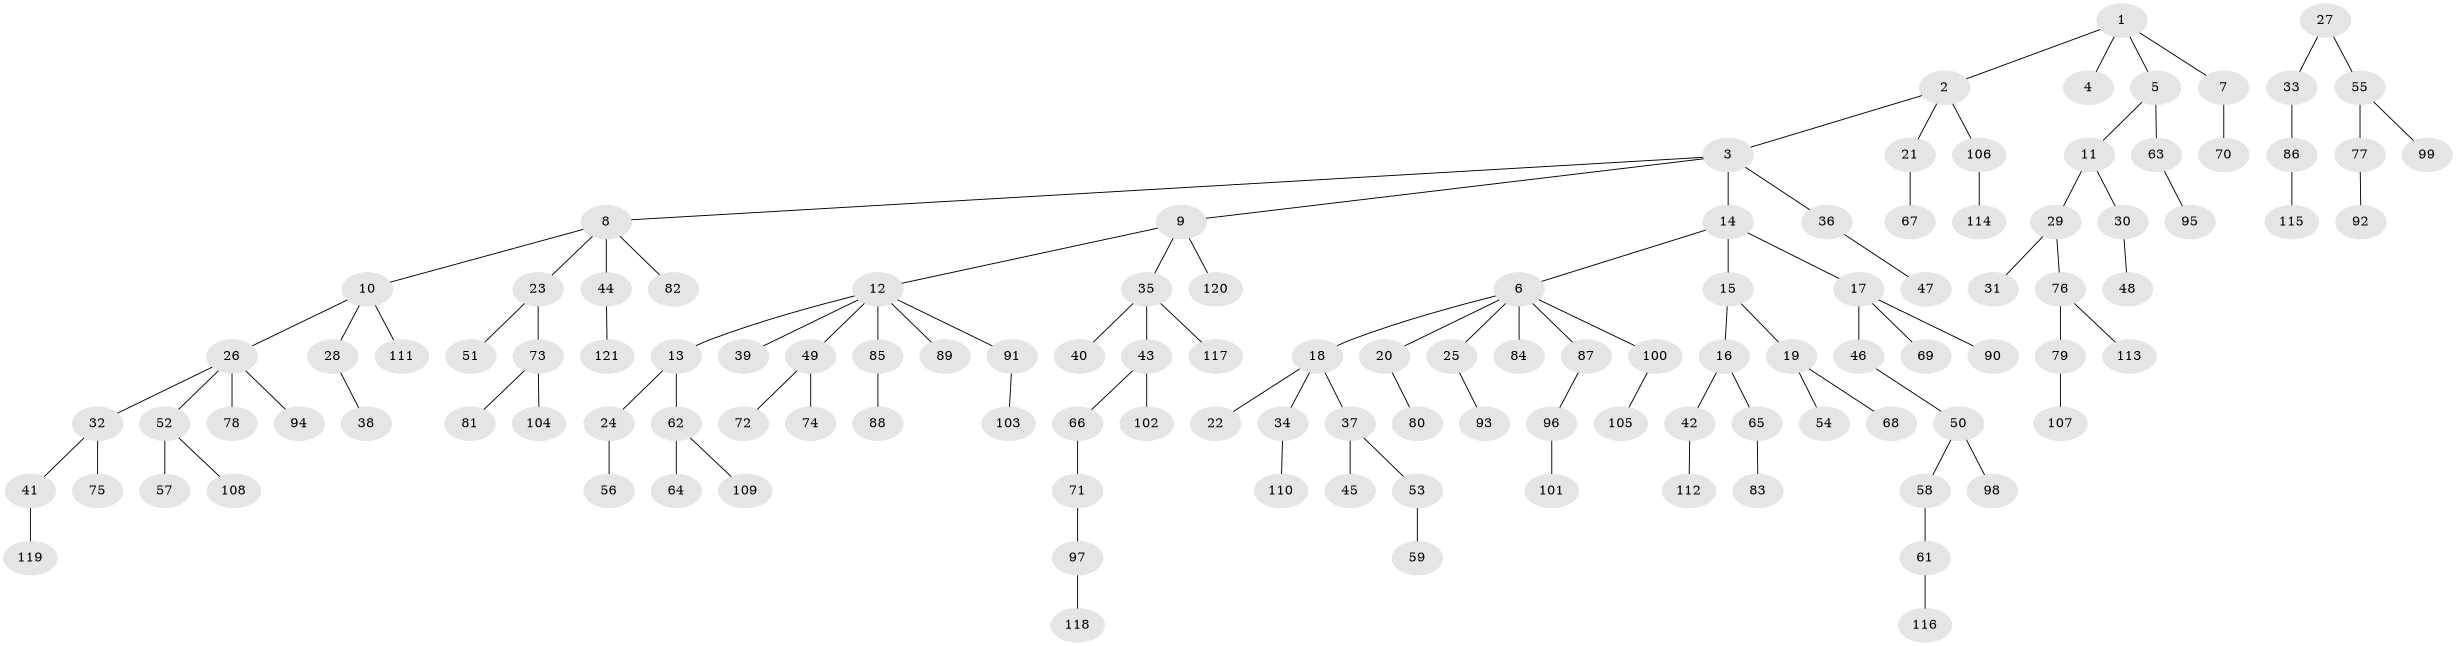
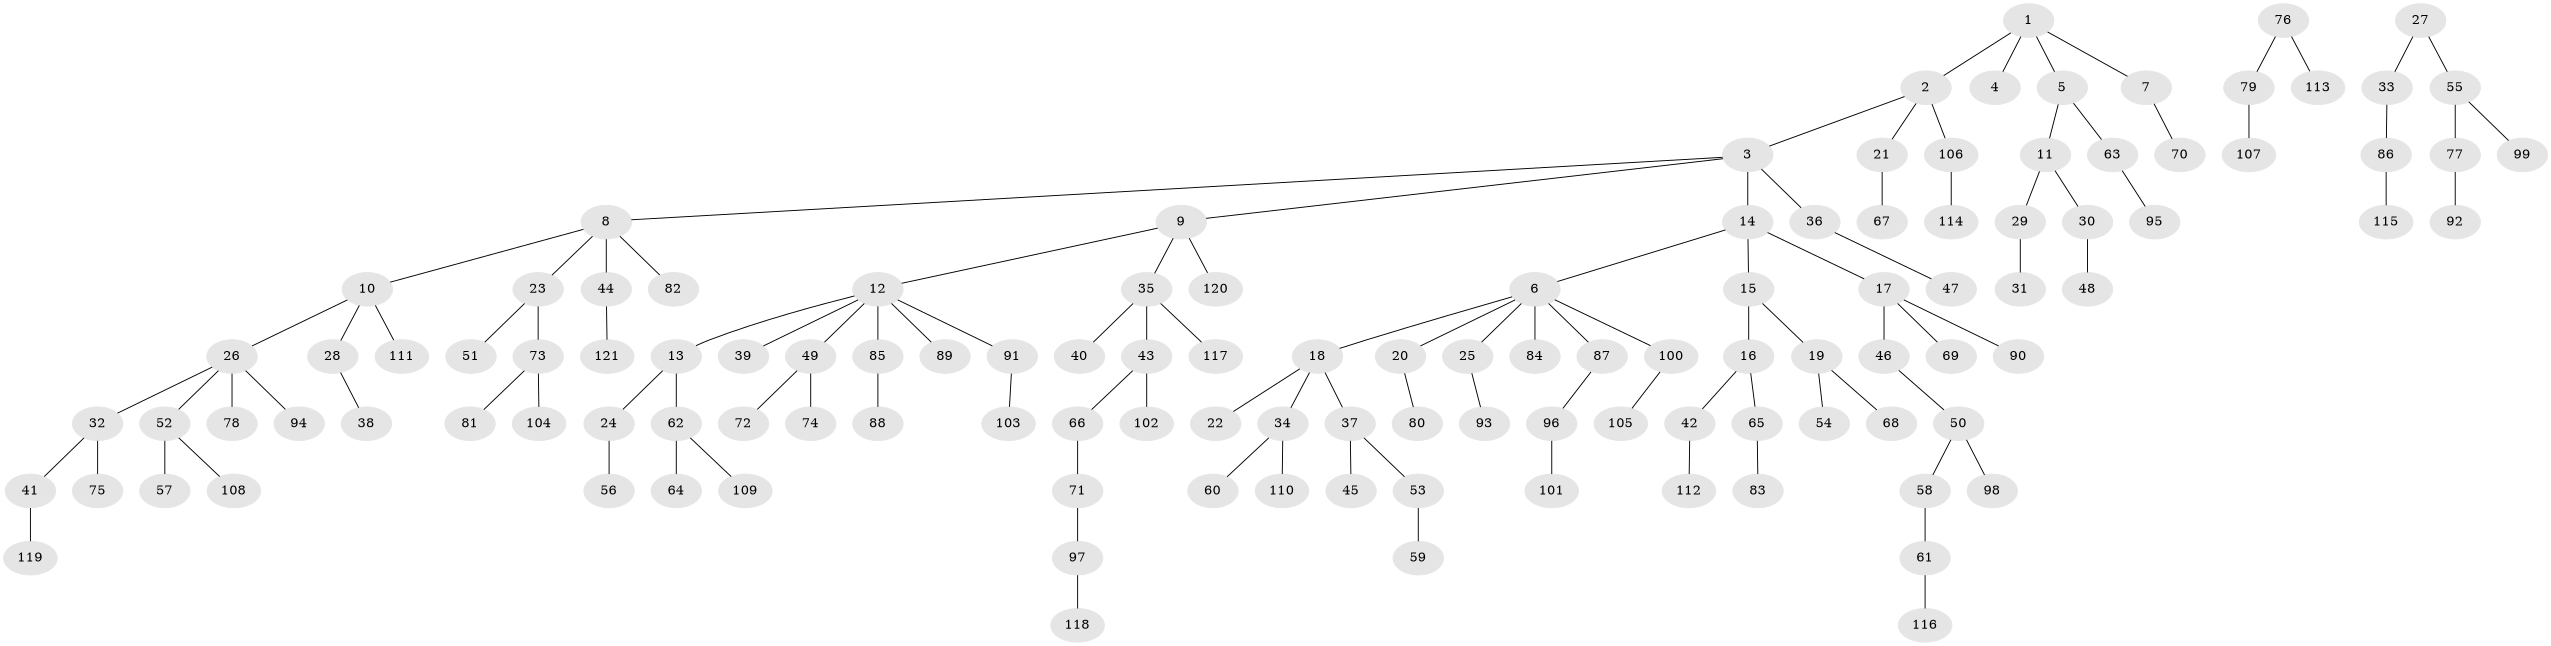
(2058, 256) -> none
none -> (1213, 491)
